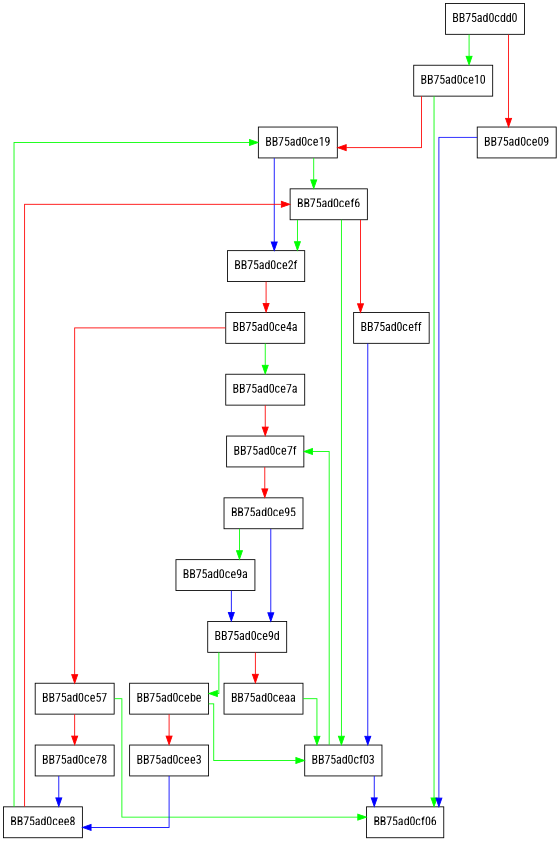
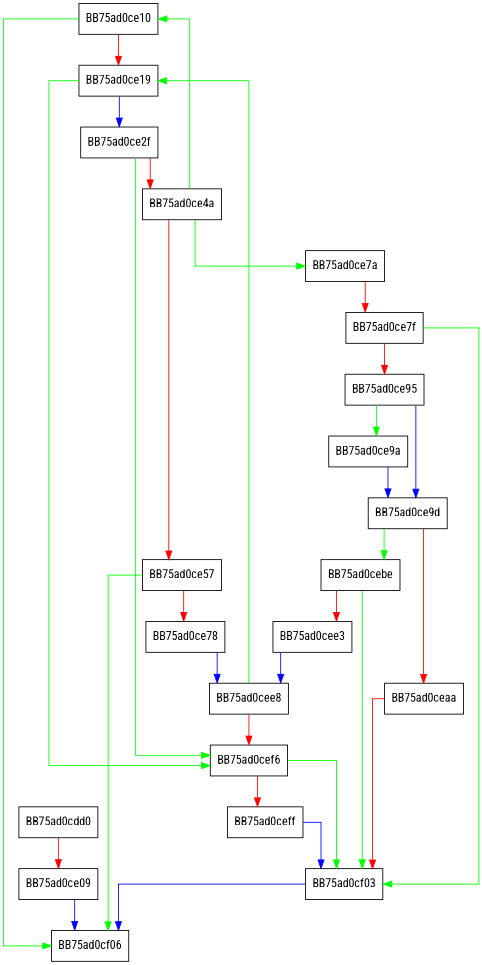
(469, 45) -> (190, 92)
(297, 231) -> (136, 490)
(329, 590) -> (479, 622)
(317, 711) -> (373, 773)
